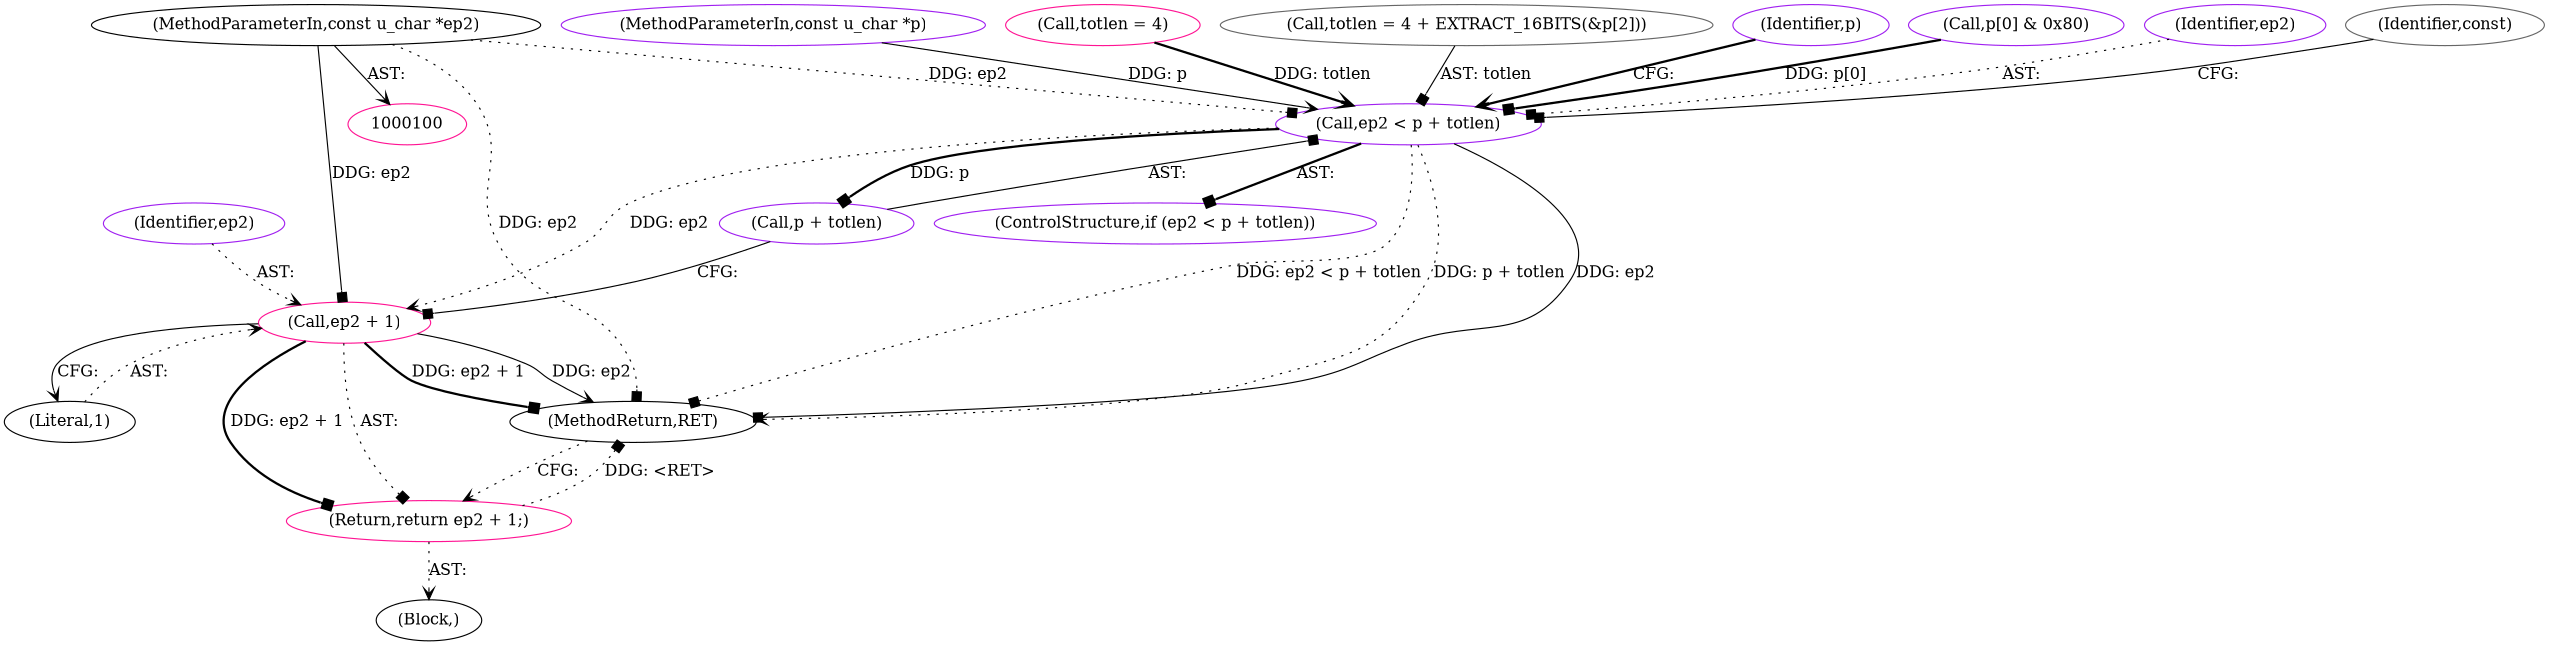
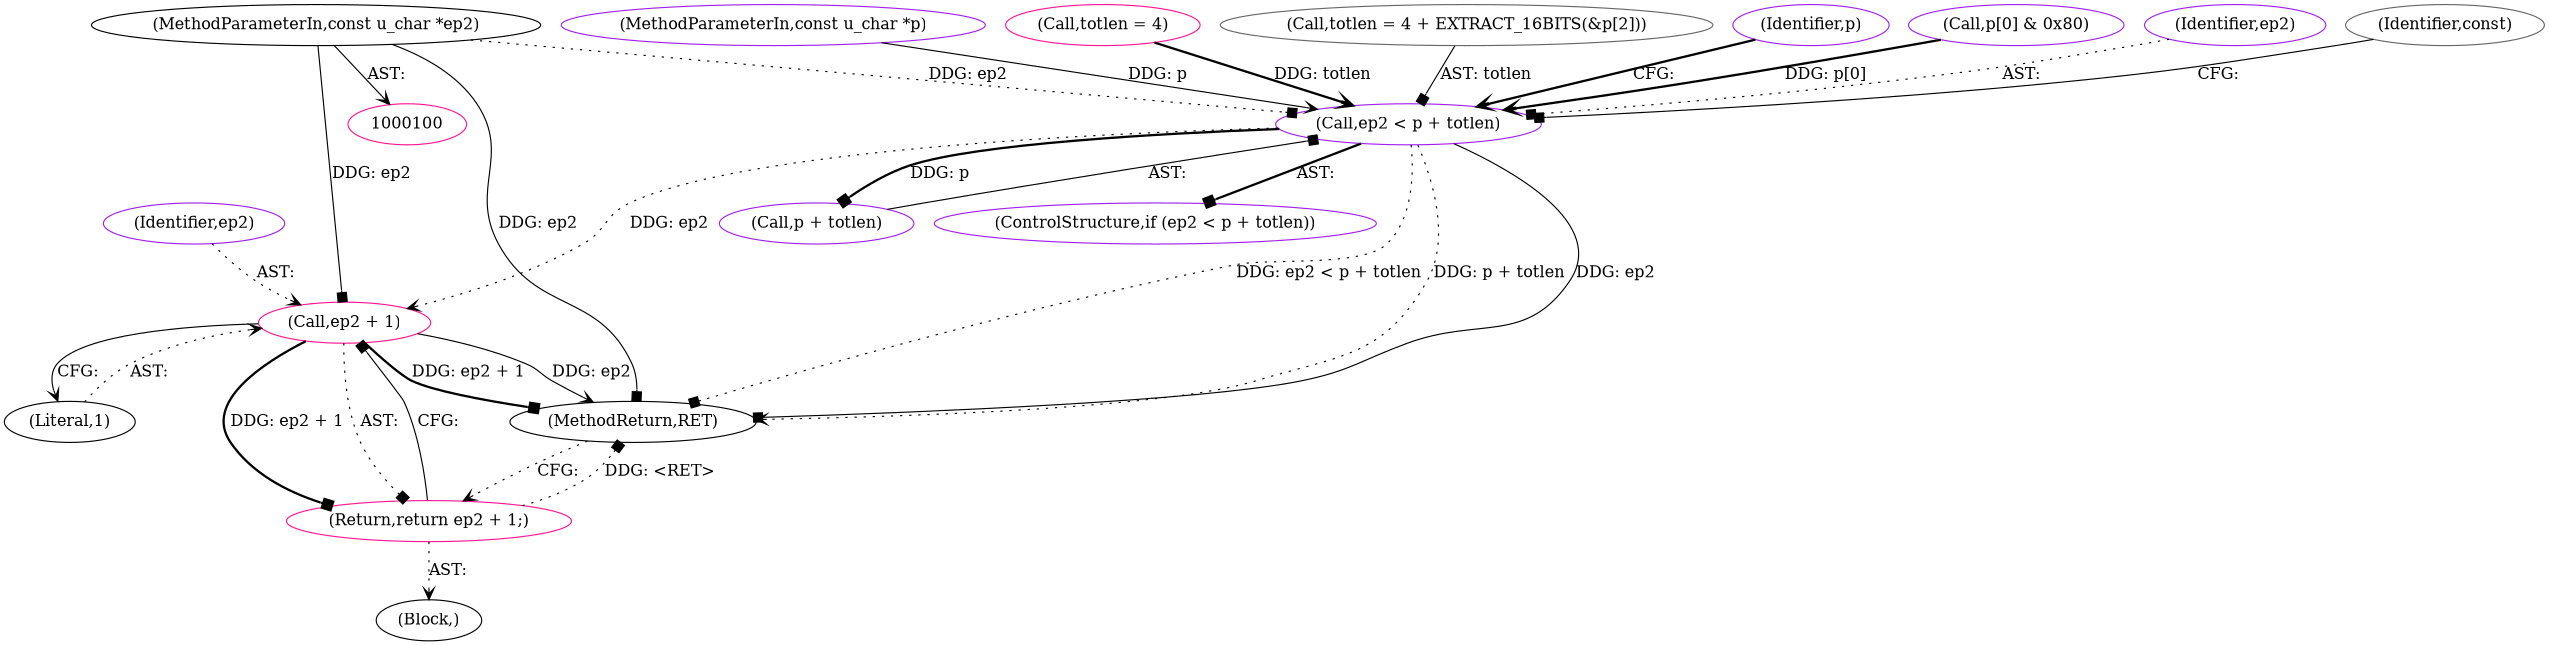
(1728, 76) -> (1728, 76)
(491, 225) -> (491, 225)
(605, 288) -> (411, 420)
